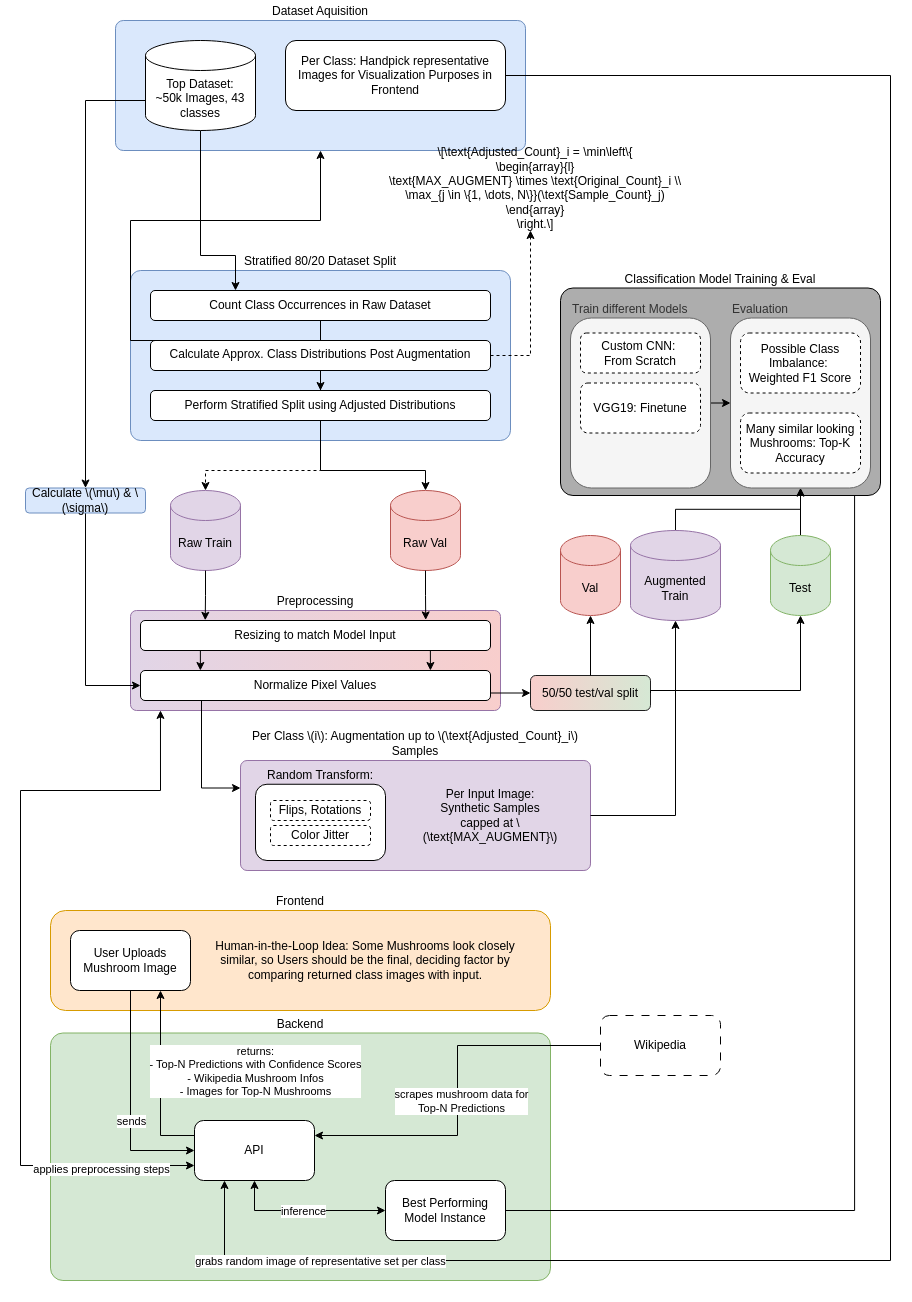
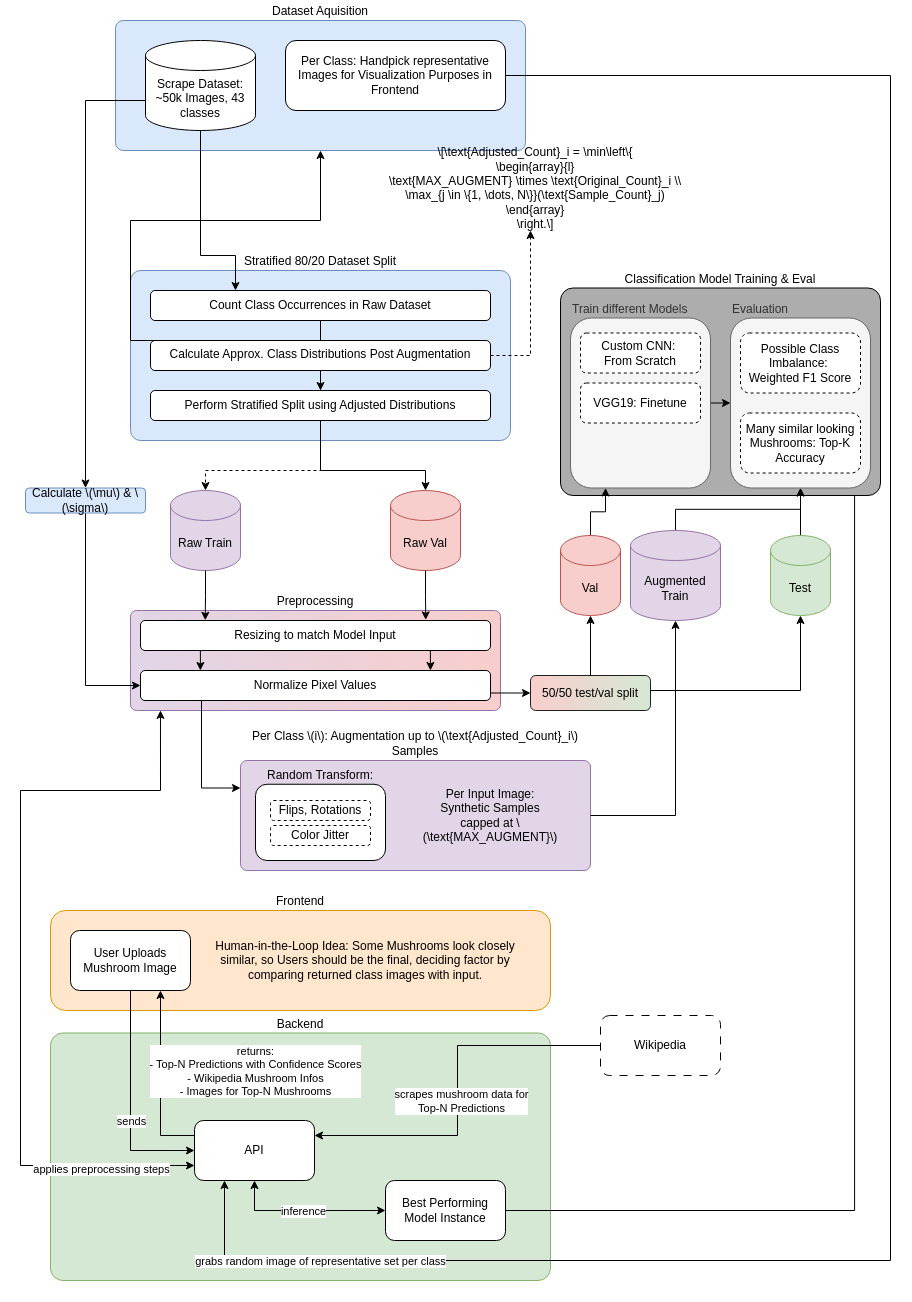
(201, 99) -> (201, 99)
(641, 408) -> (641, 403)
none -> (595, 512)
